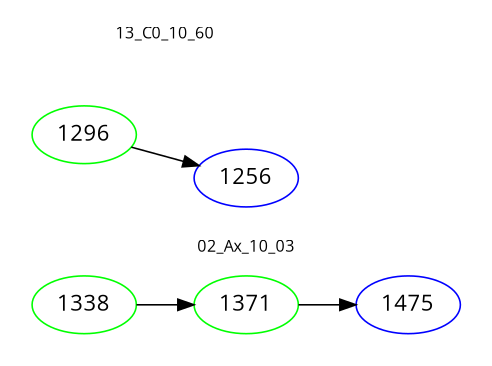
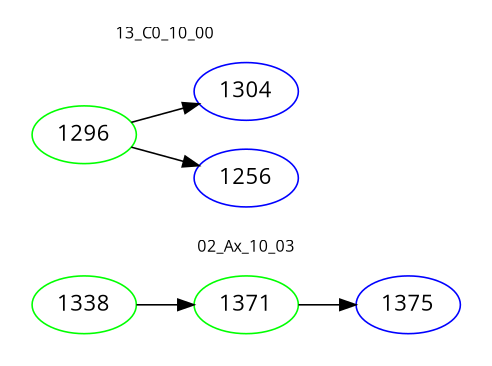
(165, 34) -> (165, 34)
none -> (246, 91)
(408, 305) -> (408, 305)
